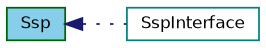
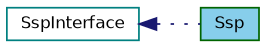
(105, 24) -> (179, 24)
